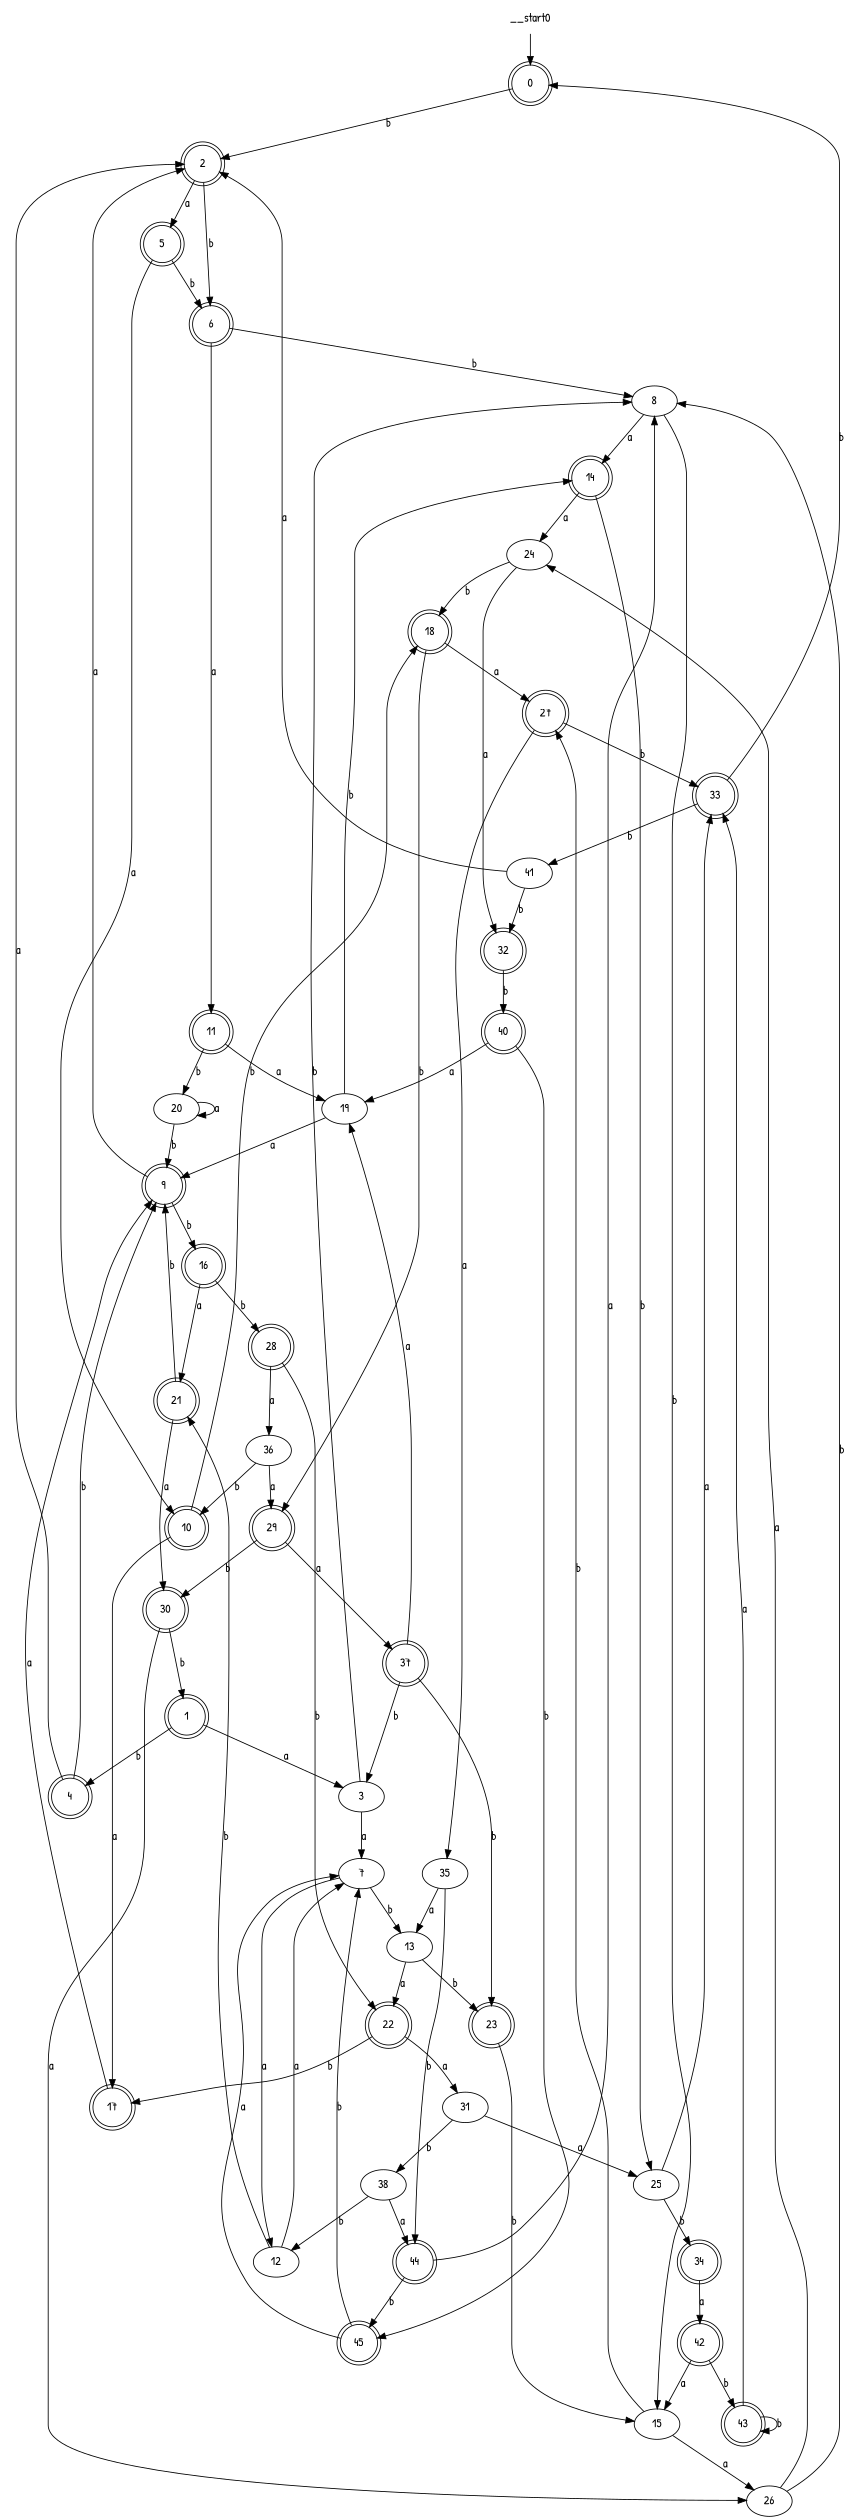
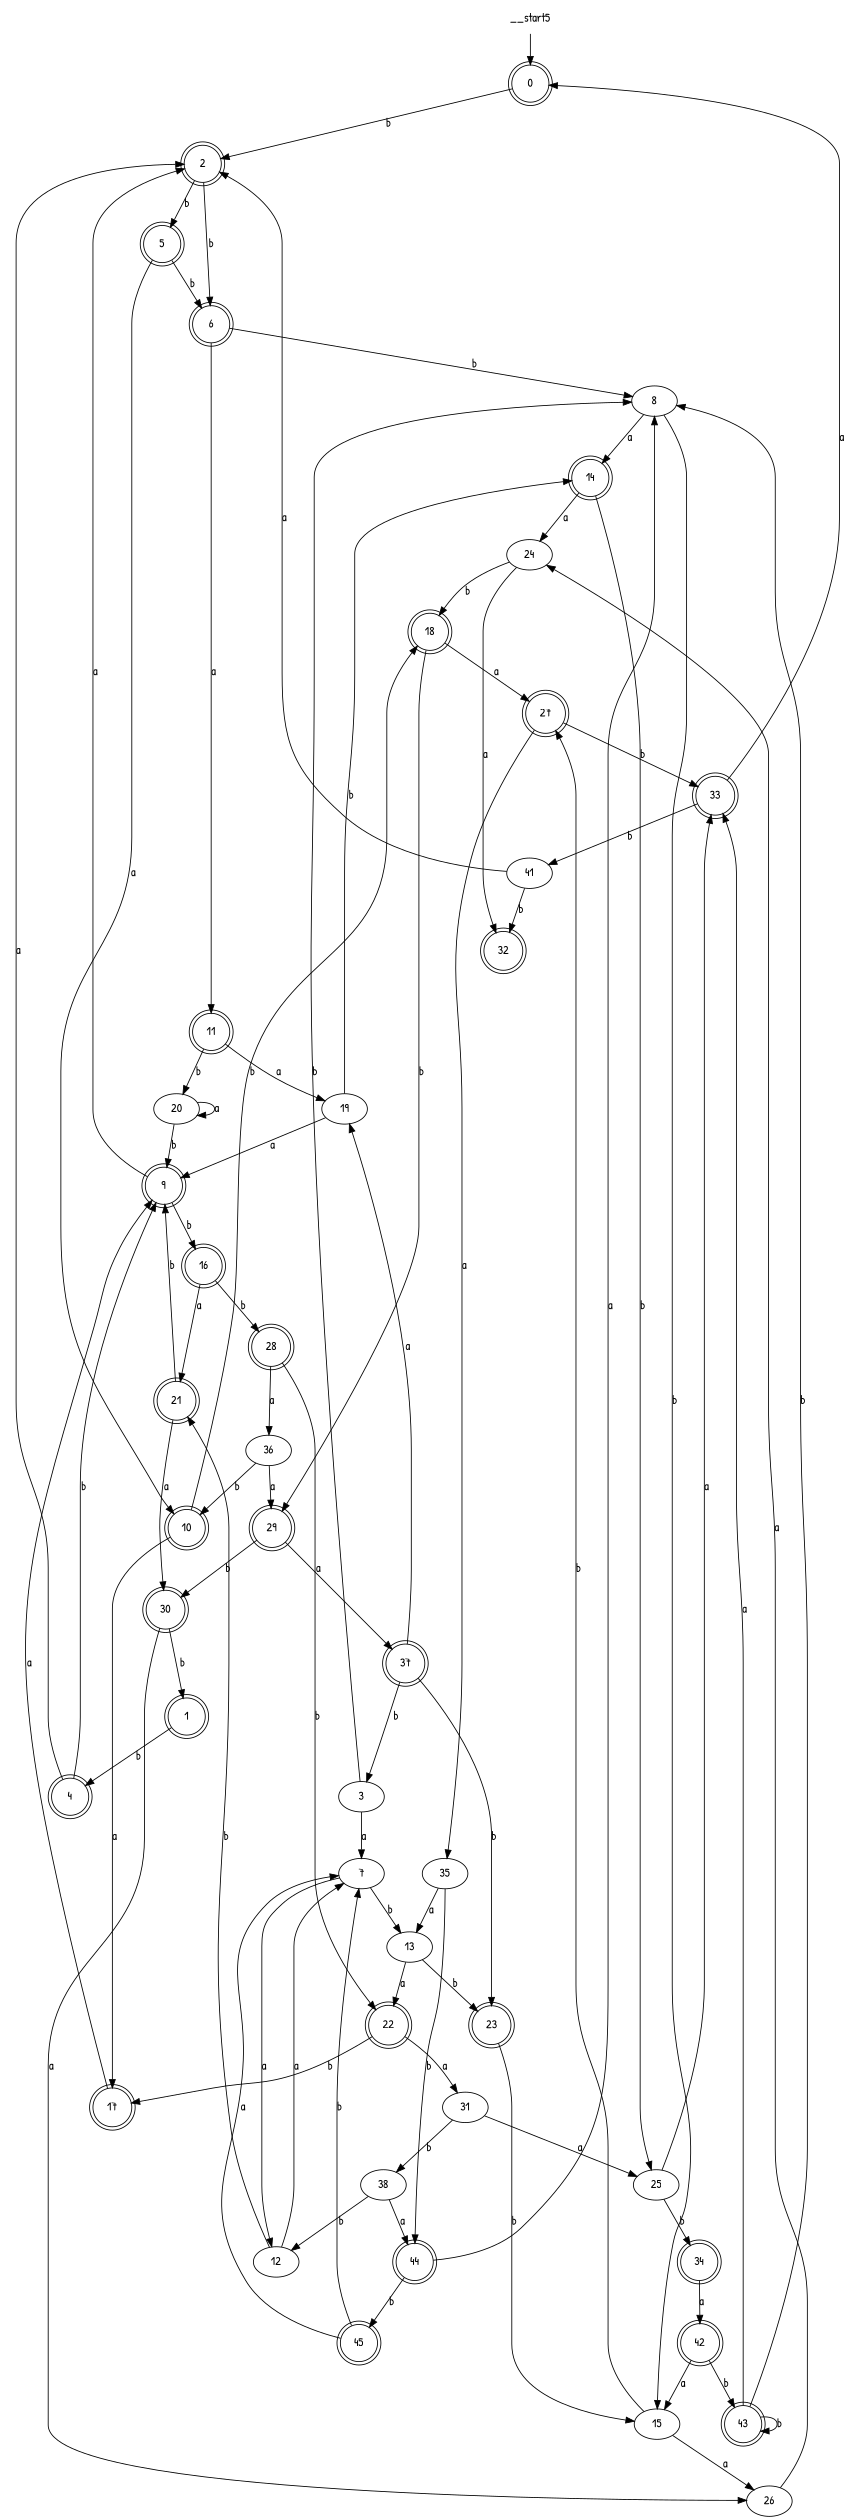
(530, 19) -> (530, 19)
(188, 204) -> (188, 204)
(842, 438) -> (842, 438)
(503, 1032) -> none
(839, 1422) -> (801, 1383)
(269, 1754) -> none
